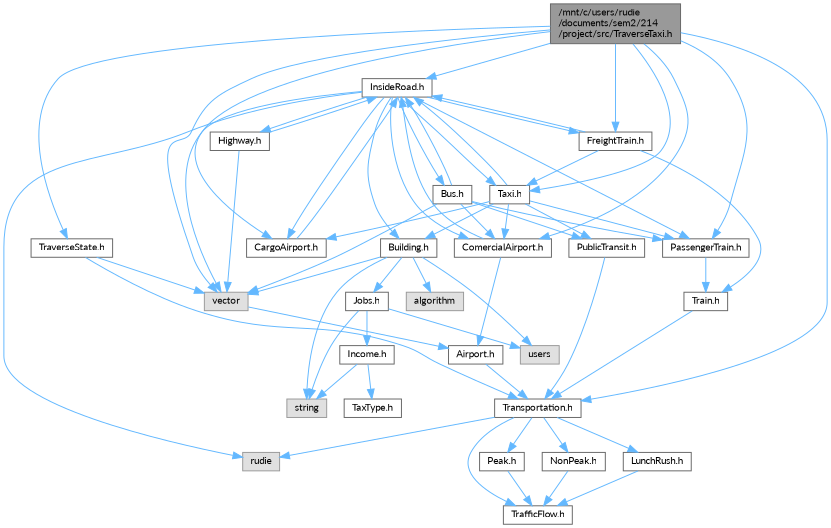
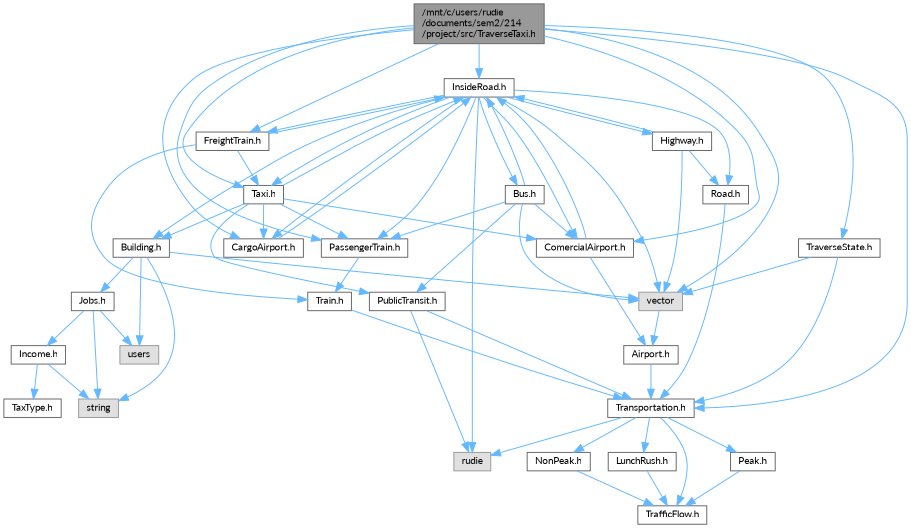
none -> (726, 195)
(435, 301) -> none
none -> (438, 377)
